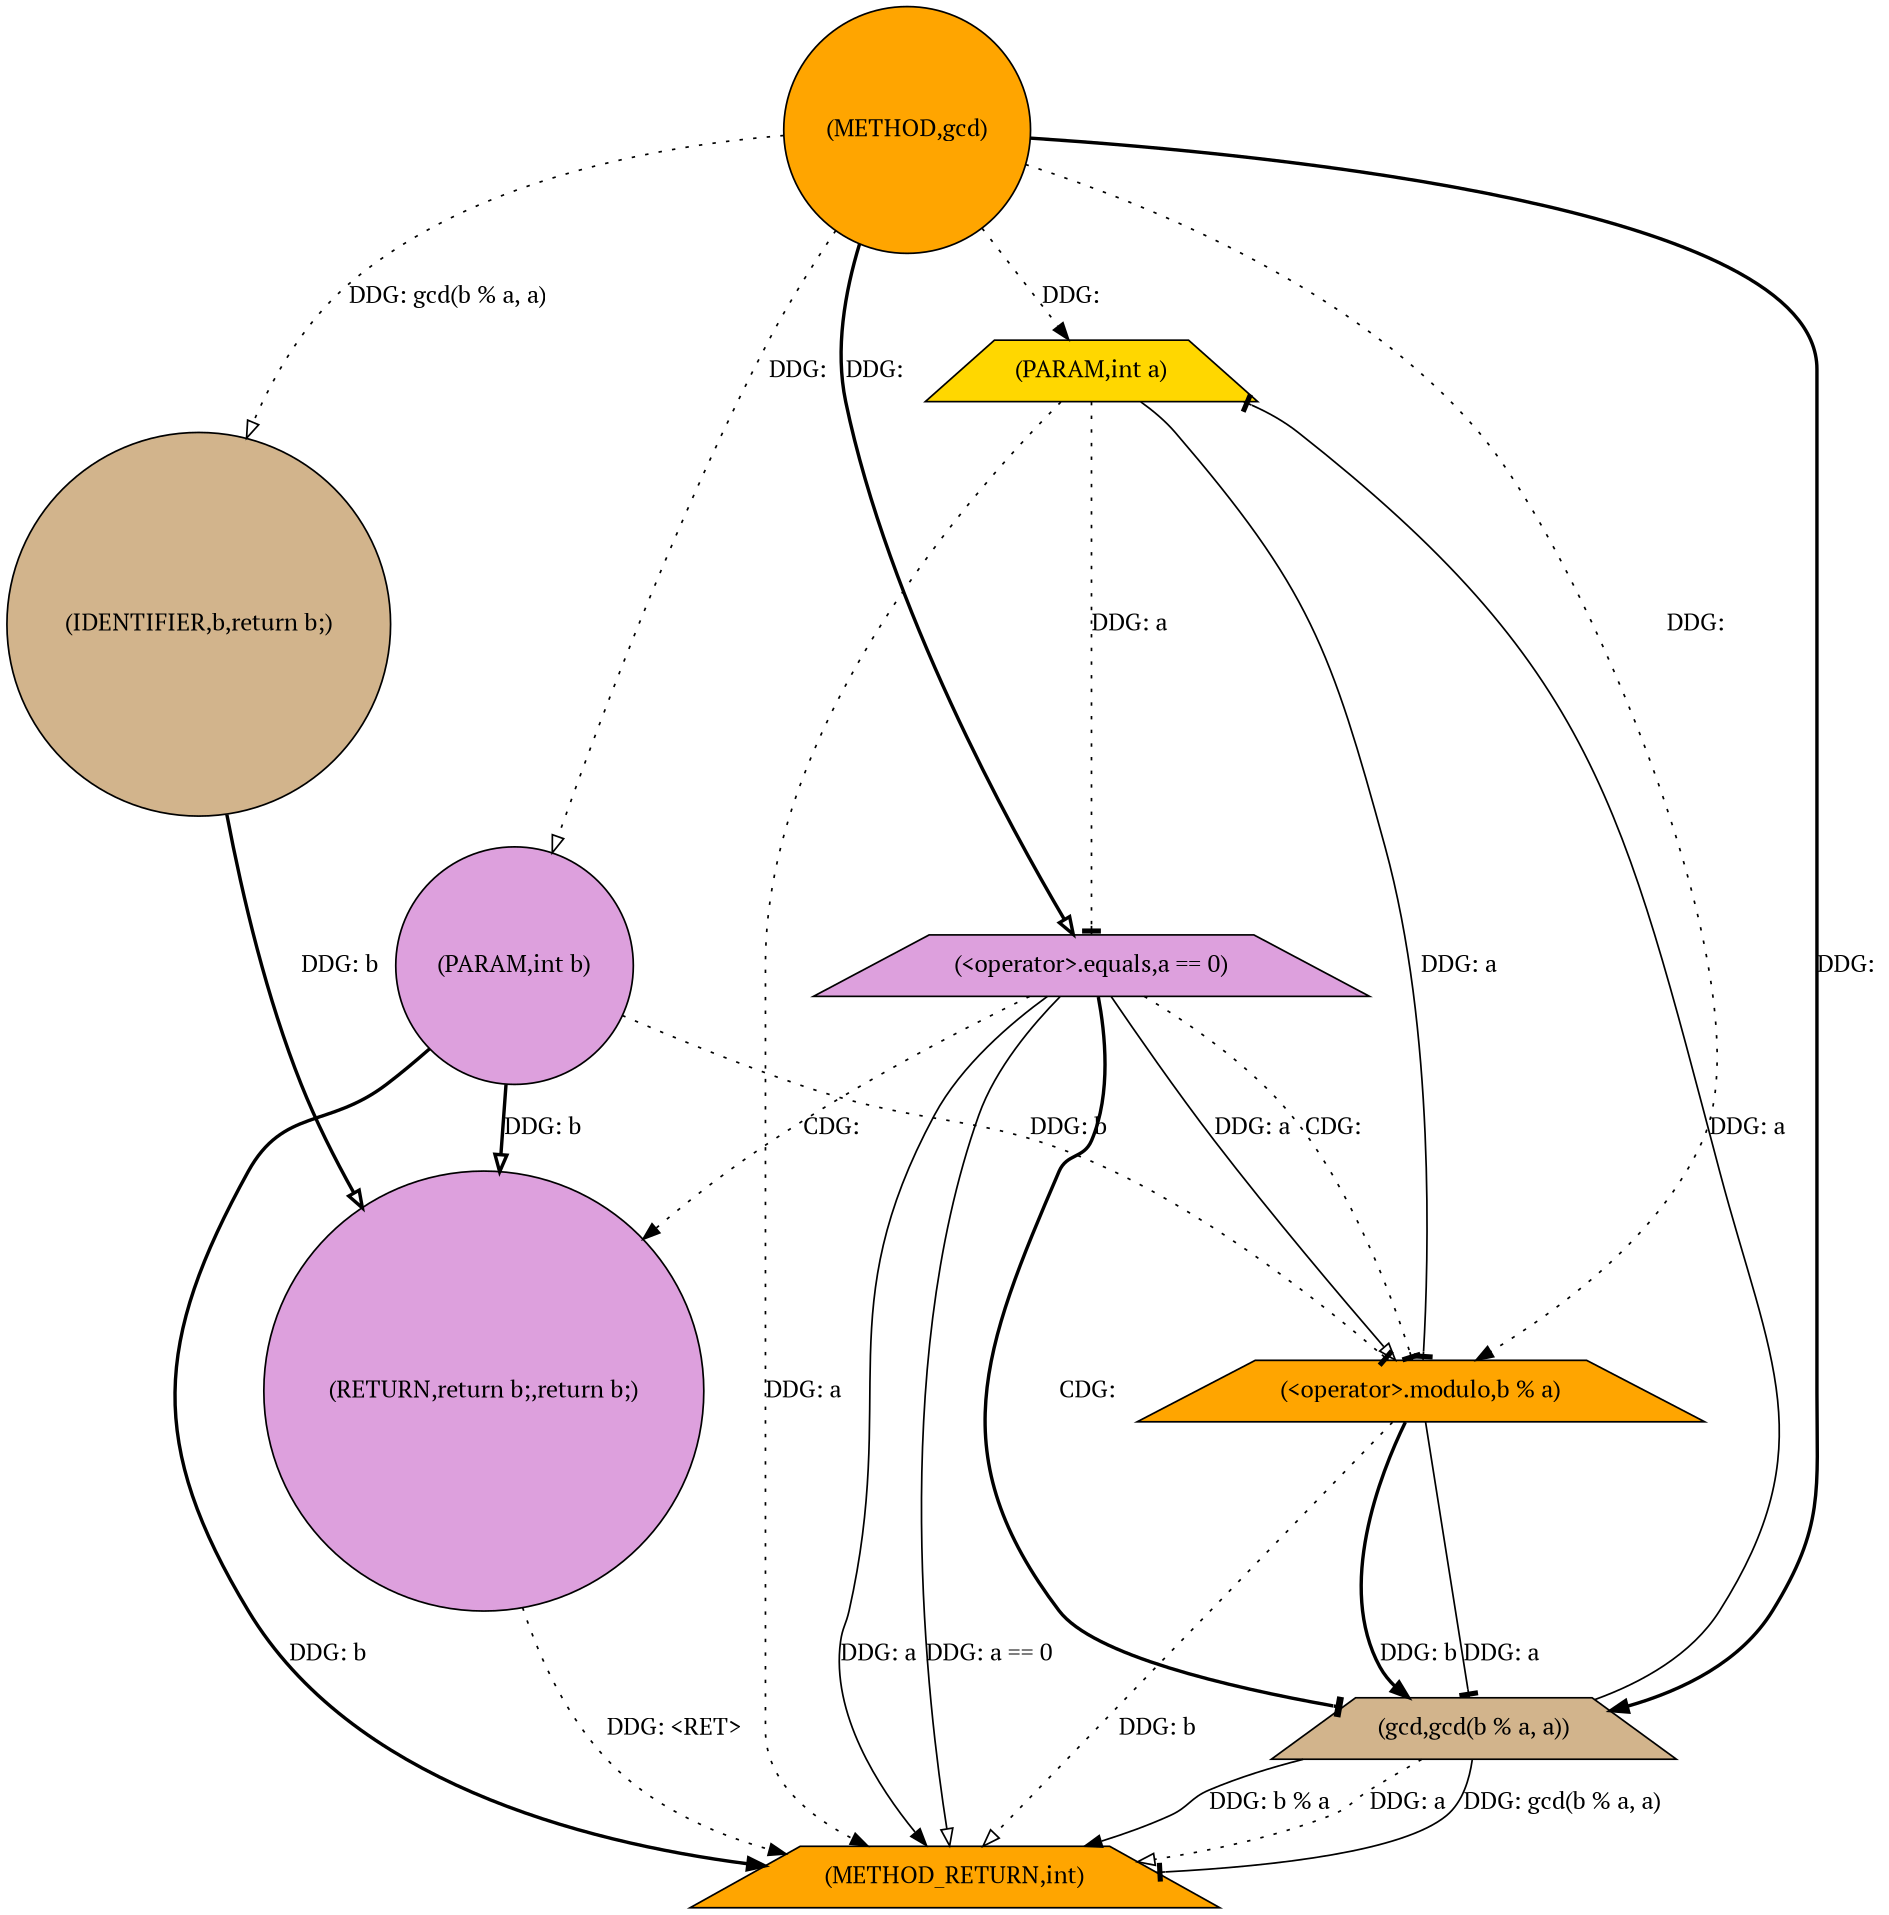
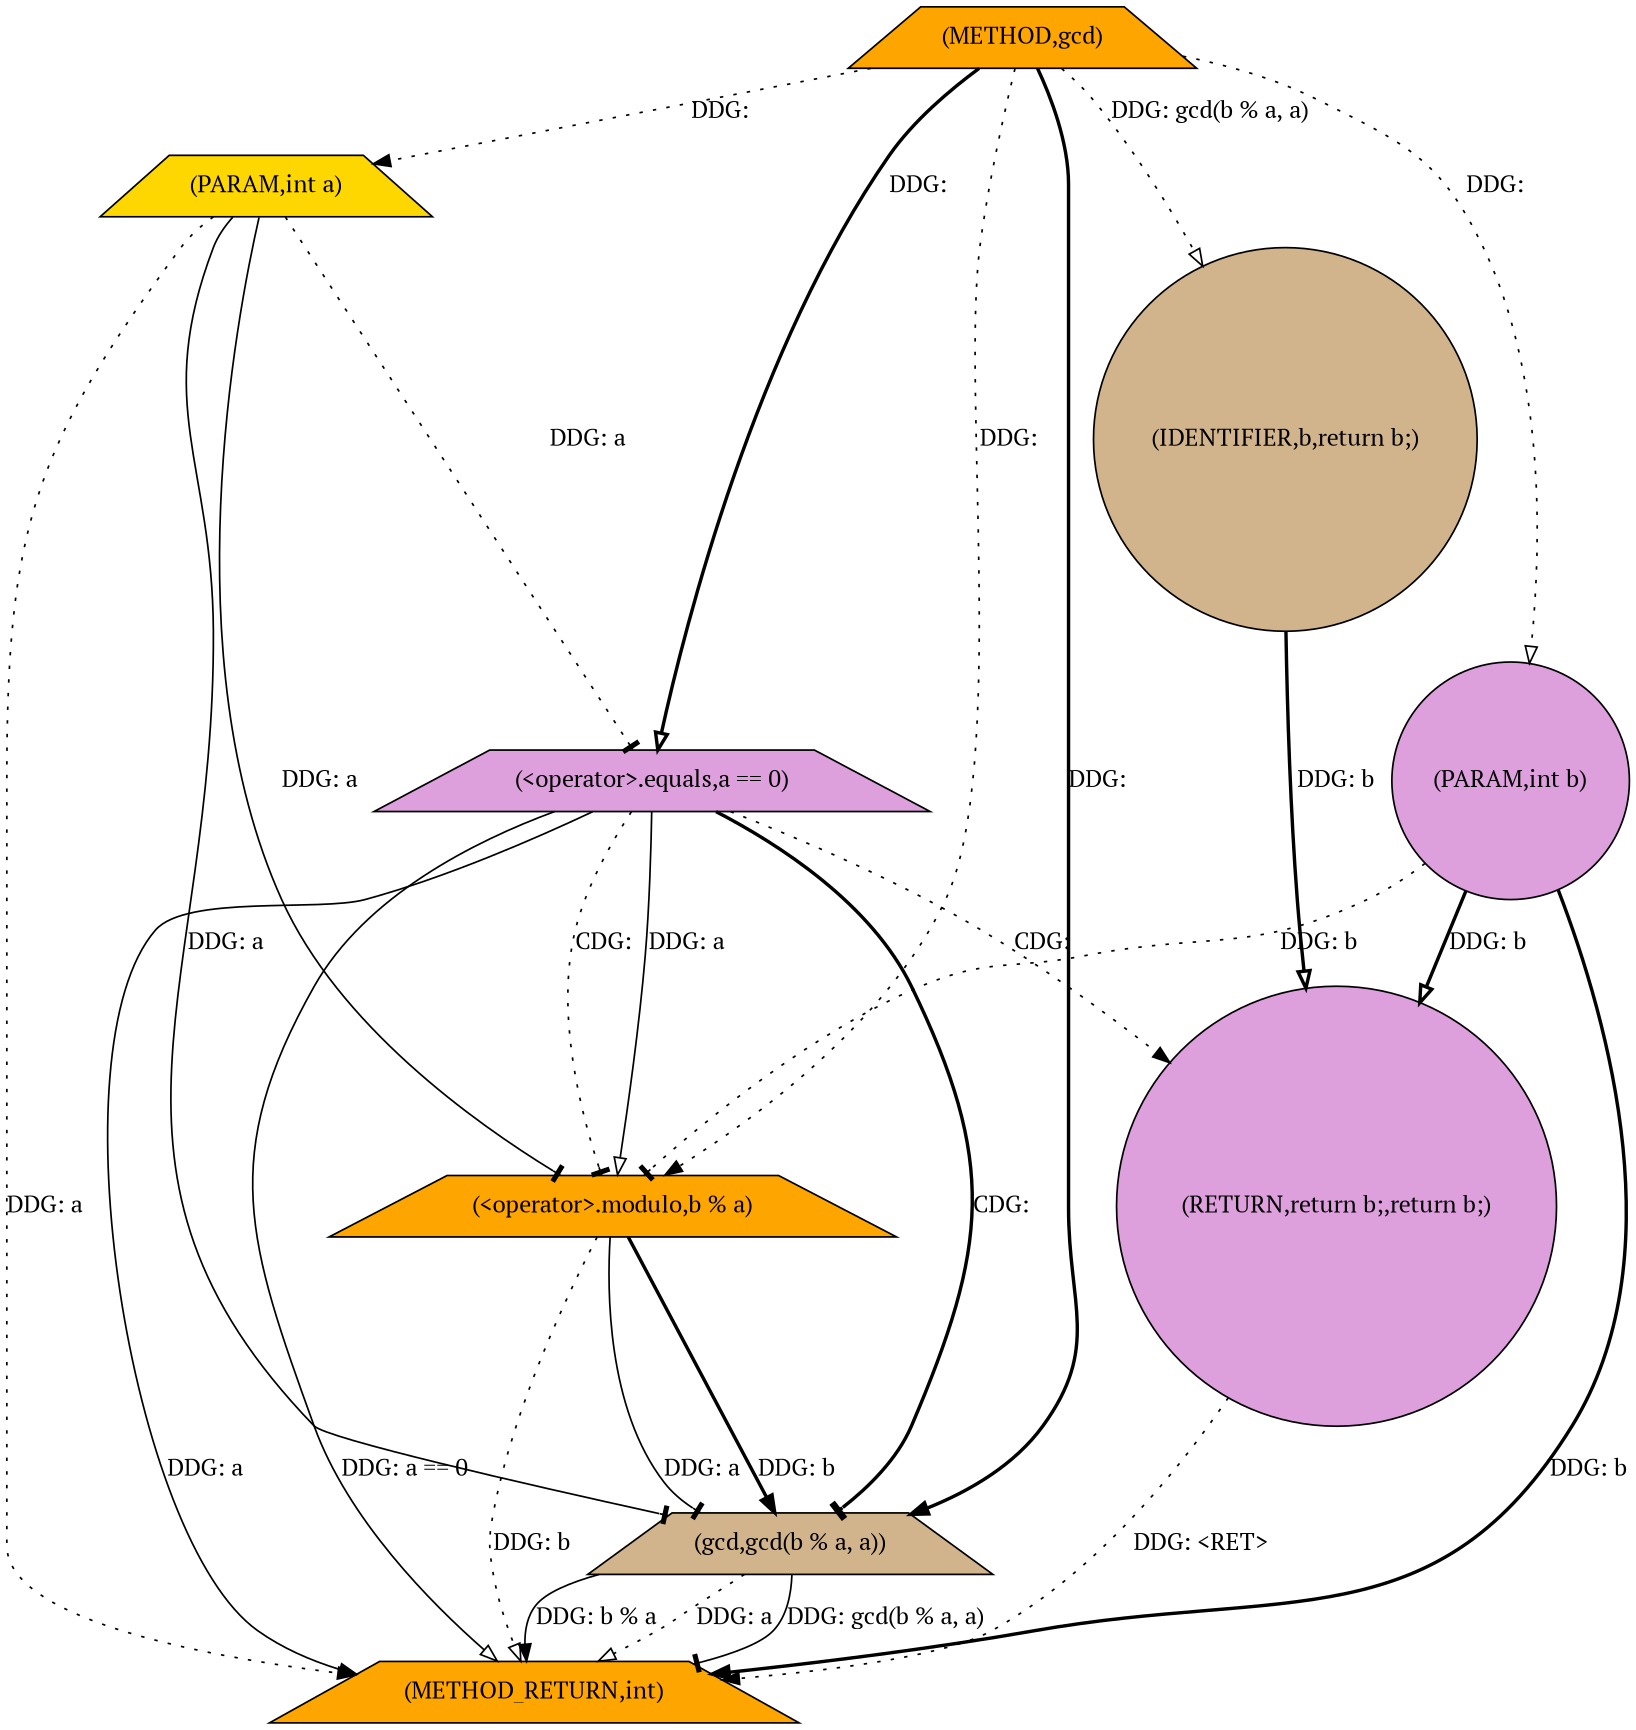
(907, 130) -> (1022, 37)
(1679, 1021) -> (177, 1013)
